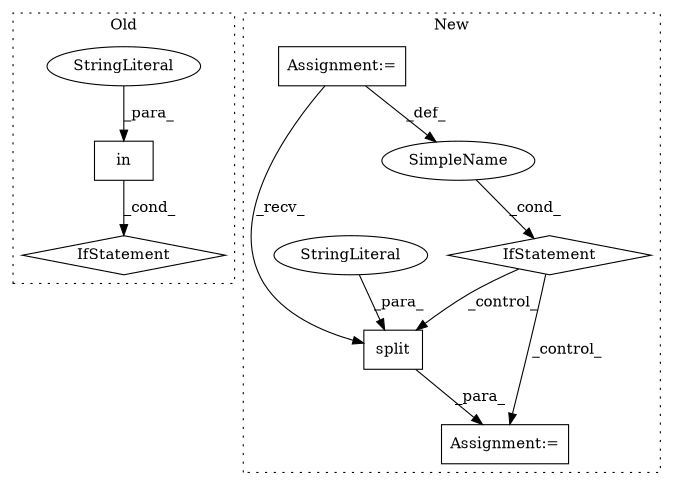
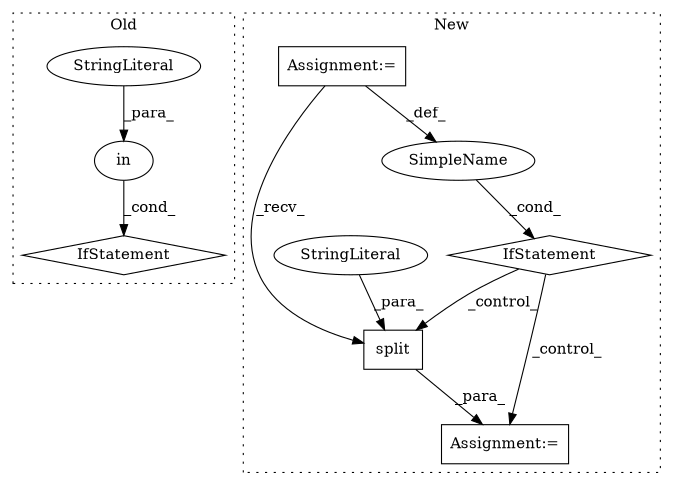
(124, 161) -> (124, 161)
